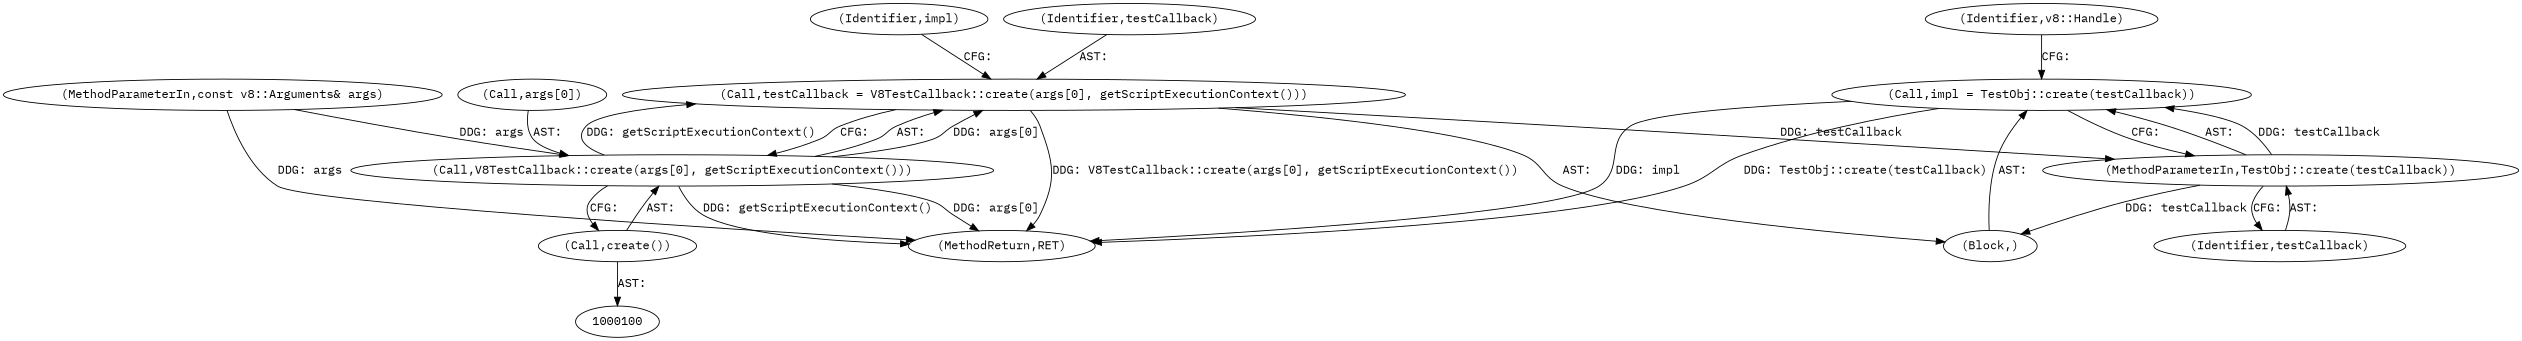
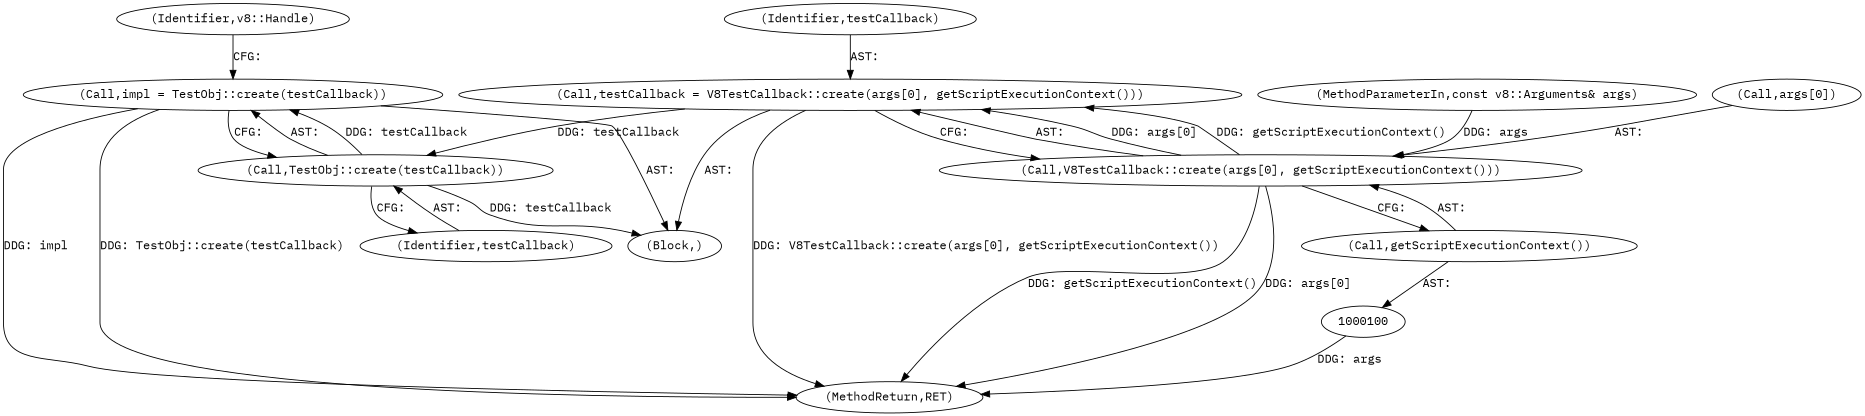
(899, 19) -> none
(1994, 170) -> (551, 119)
(2281, 170) -> (376, 170)
(545, 216) -> (1172, 384)
(617, 246) -> (1469, 246)
